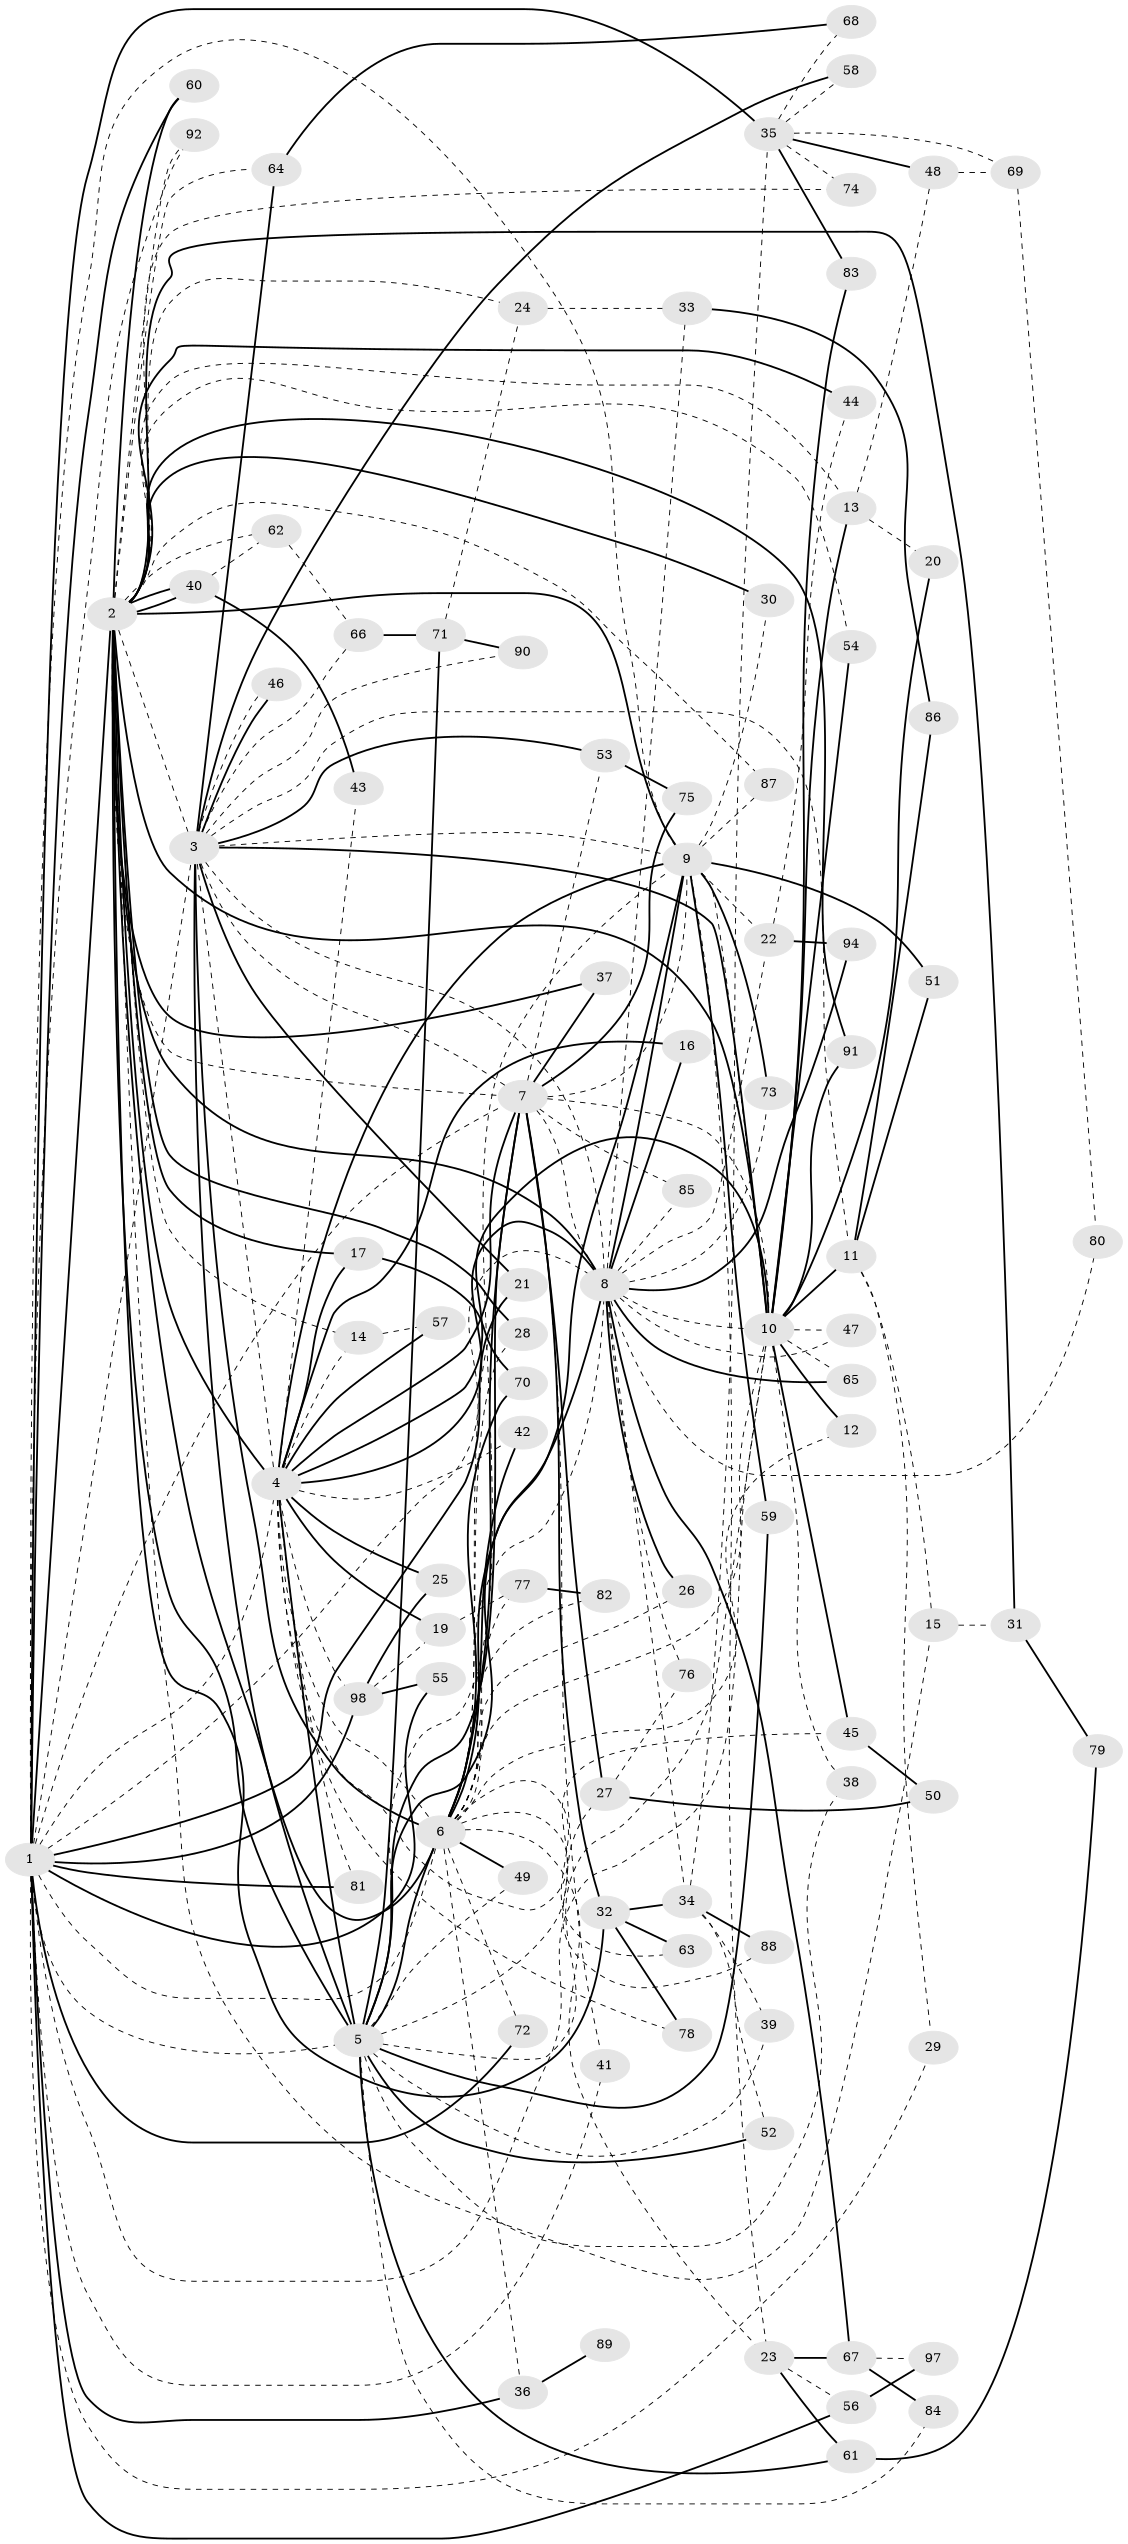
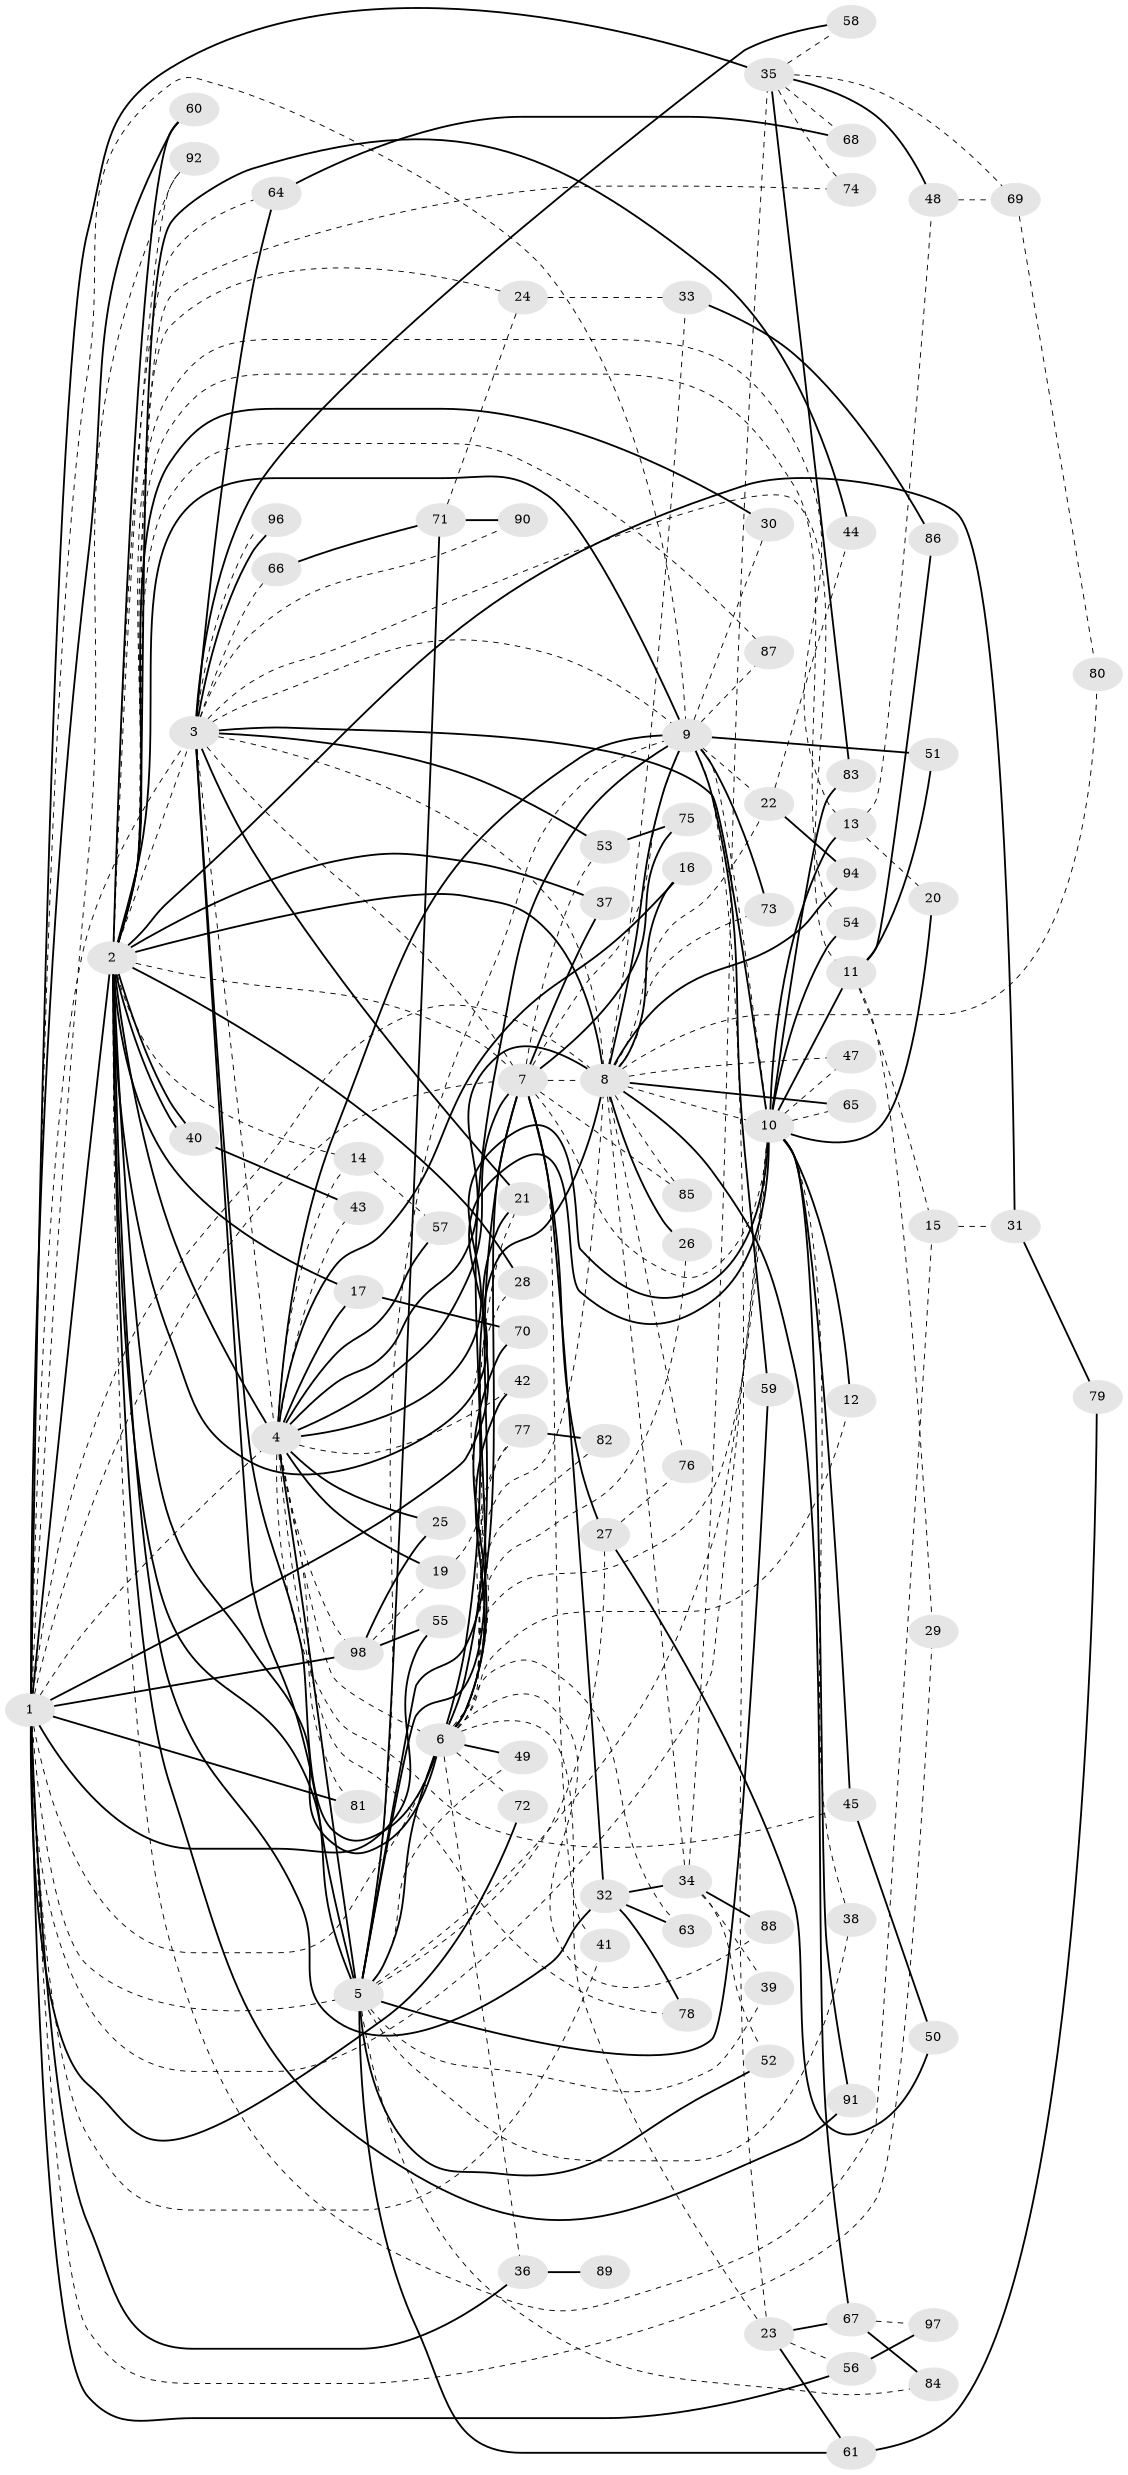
(276, 531) -> none
(276, 684) -> (276, 520)
